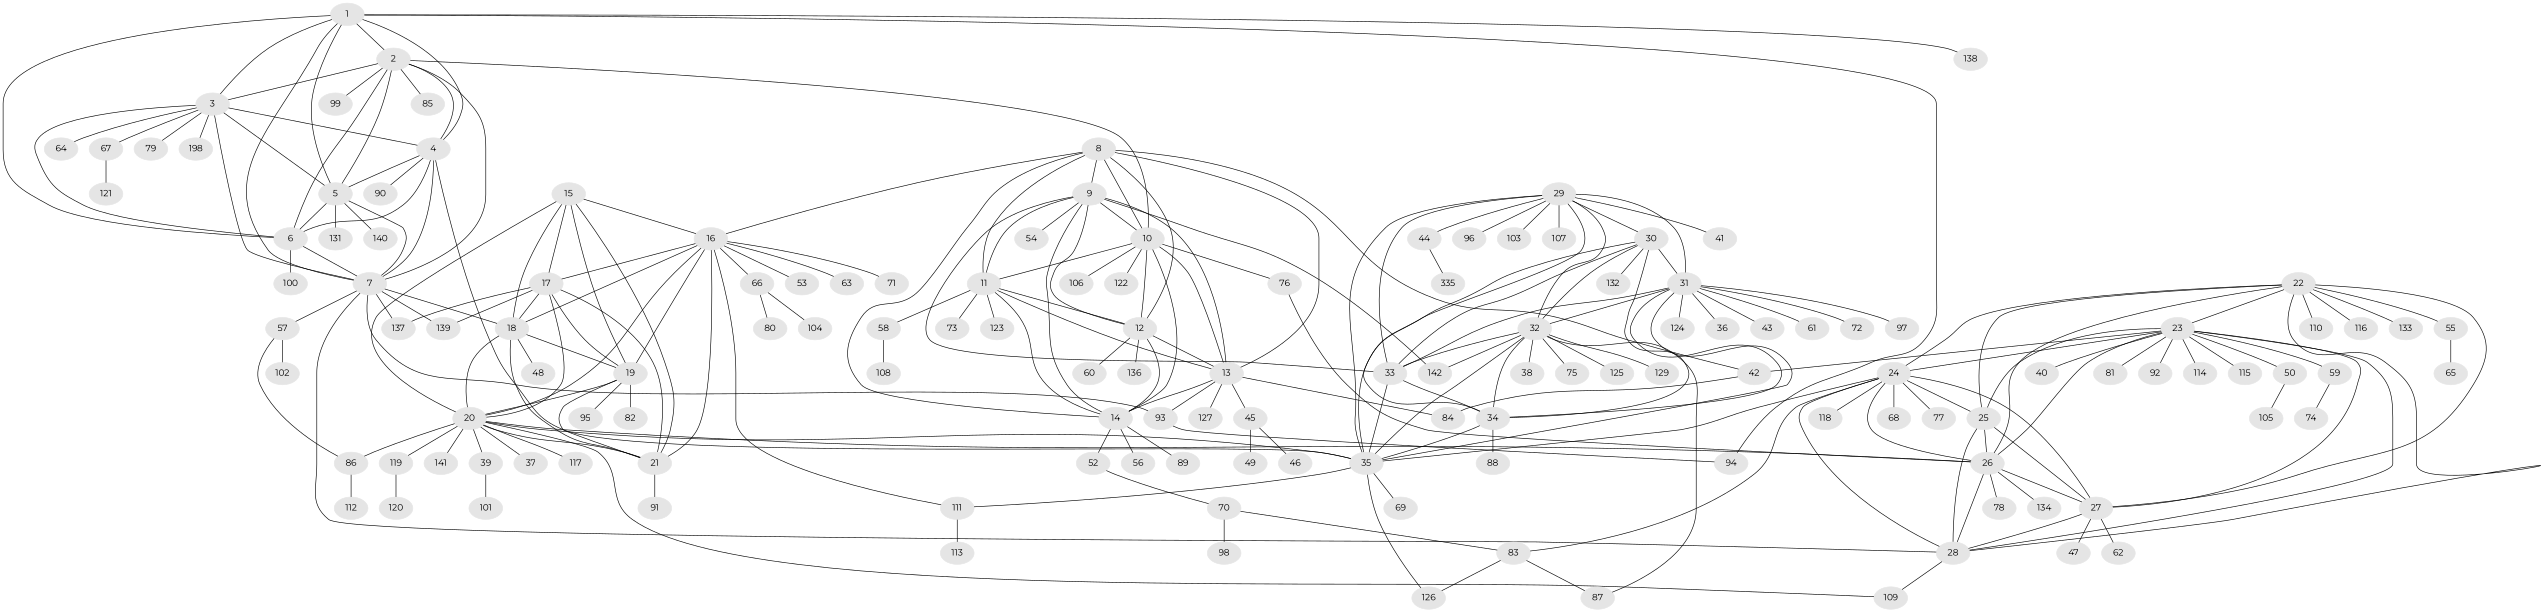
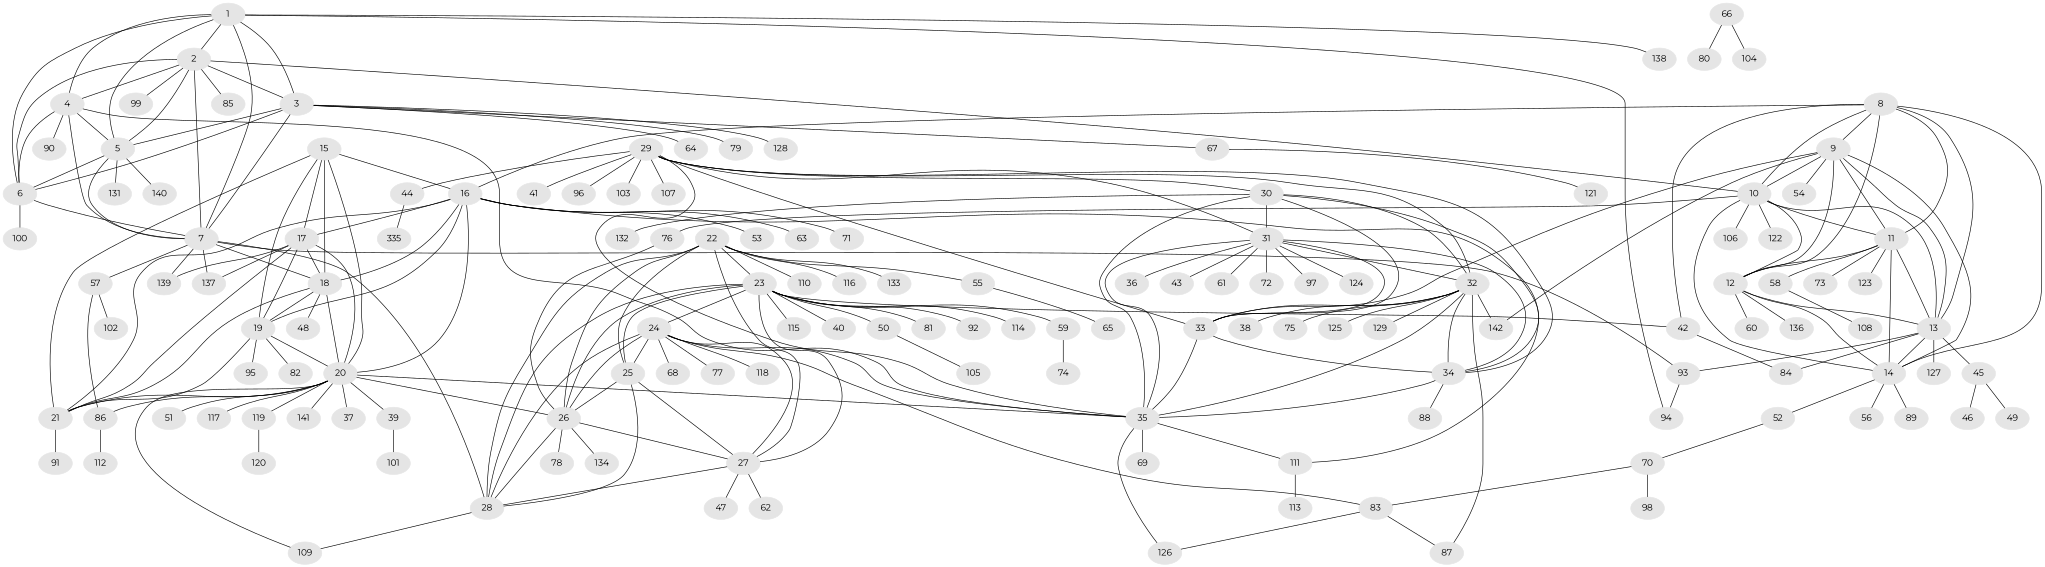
(323, 127) -> none
(196, 149) -> (781, 149)
(734, 261) -> none
(2007, 309) -> none
none -> (169, 418)
